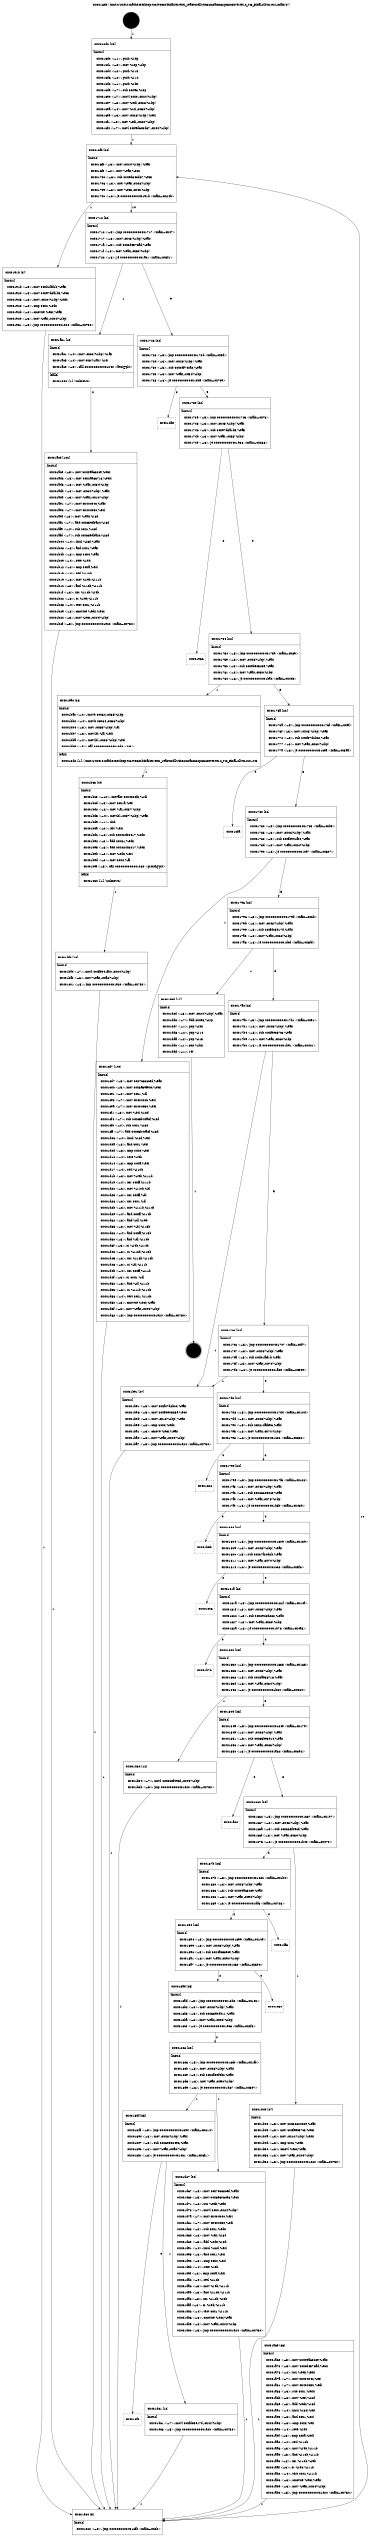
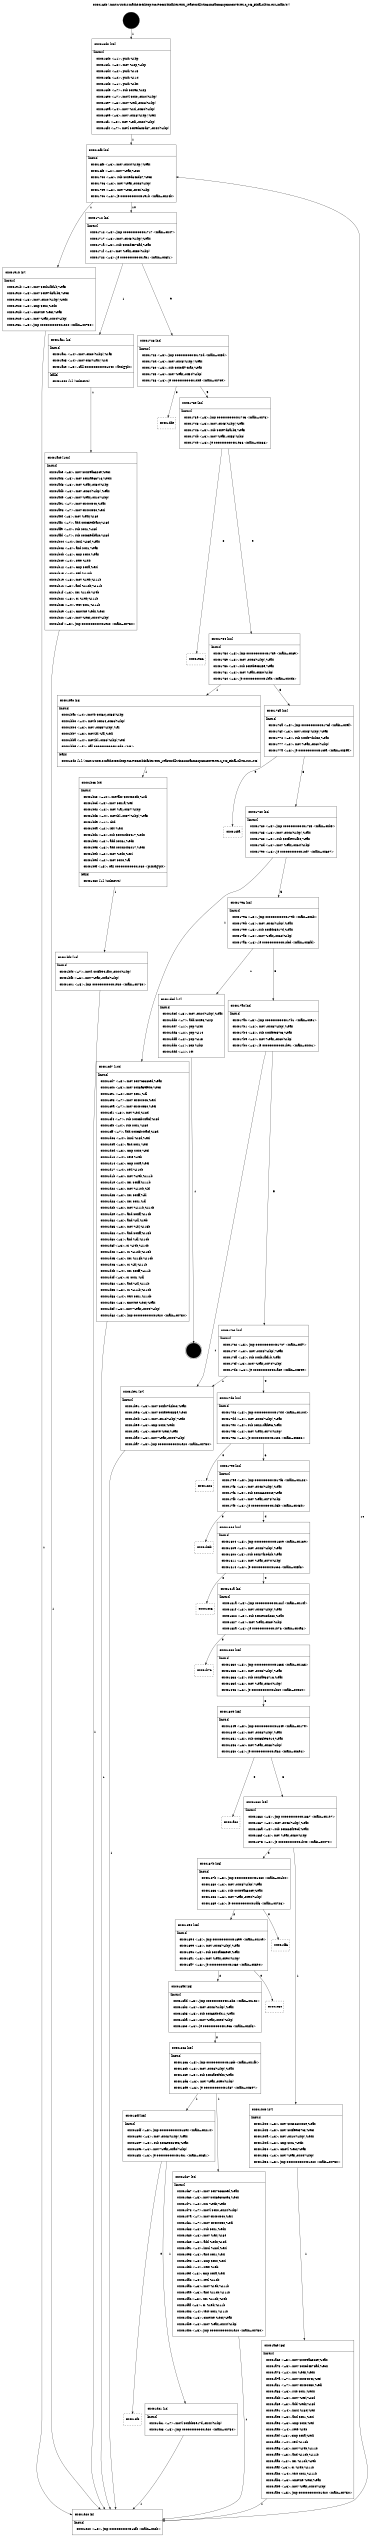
(92, 393) -> (92, 393)
(263, 1639) -> none
(170, 1777) -> none
(250, 2373) -> (301, 2253)
